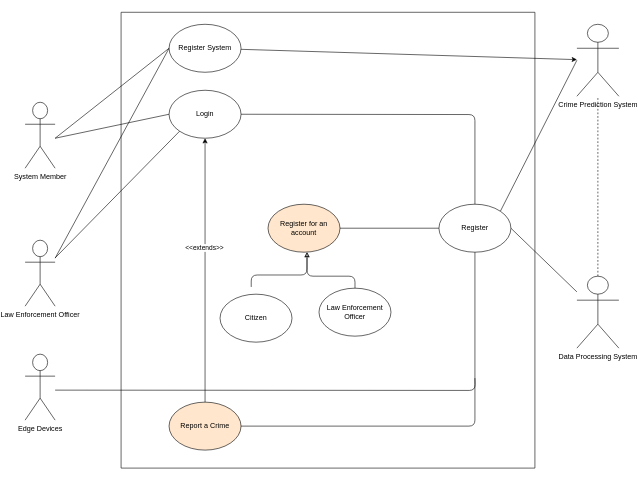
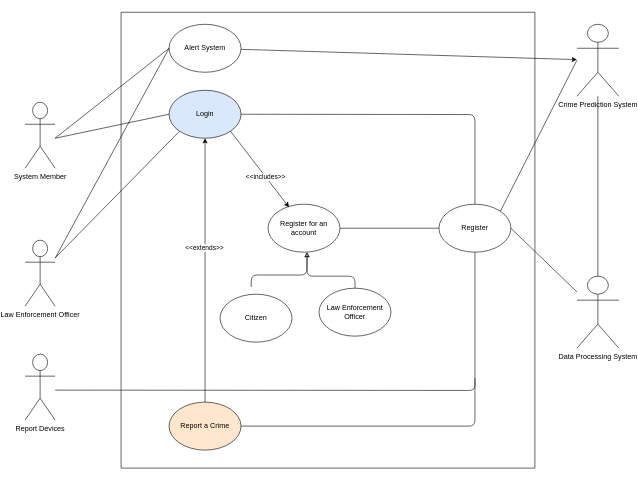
(205, 48) -> (205, 48)
(205, 114) -> (205, 114)
none -> (258, 168)
(598, 186) -> (598, 186)
(304, 228) -> (304, 228)
(40, 429) -> (40, 429)
